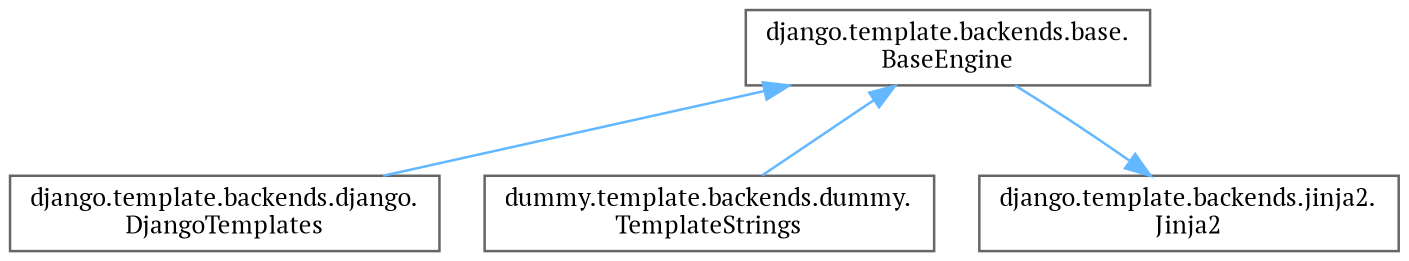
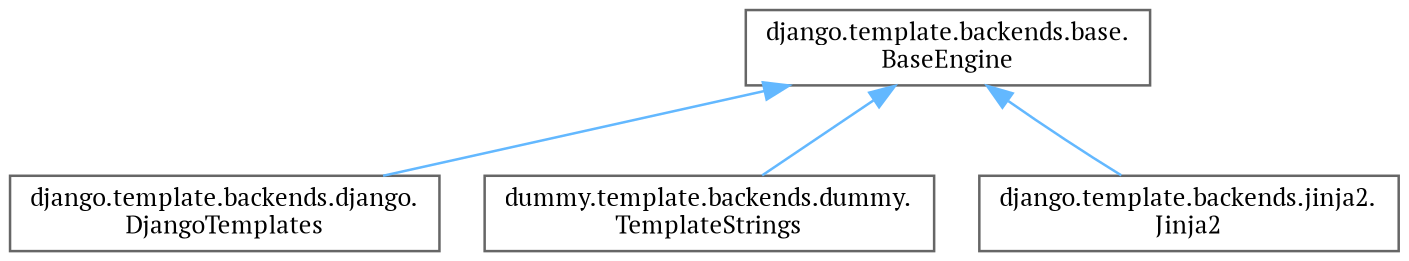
(1073, 122) -> (1064, 139)
